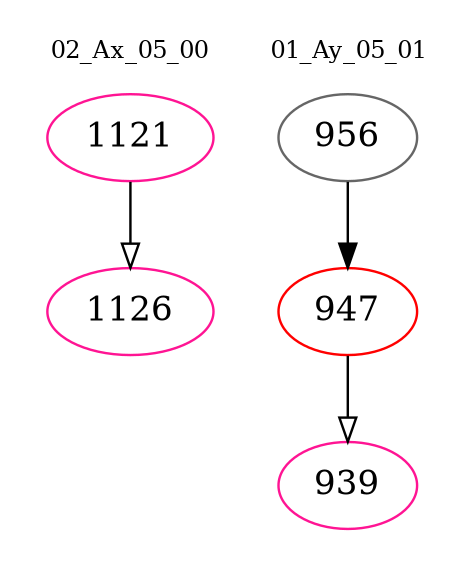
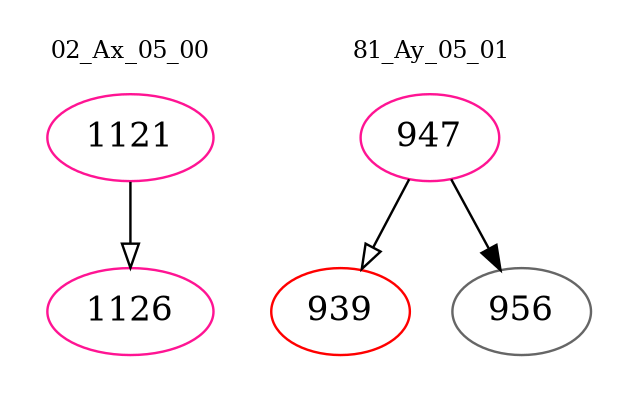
(349, 52) -> (431, 52)
(348, 213) -> (470, 214)
(348, 312) -> (430, 138)
(348, 485) -> (341, 312)
